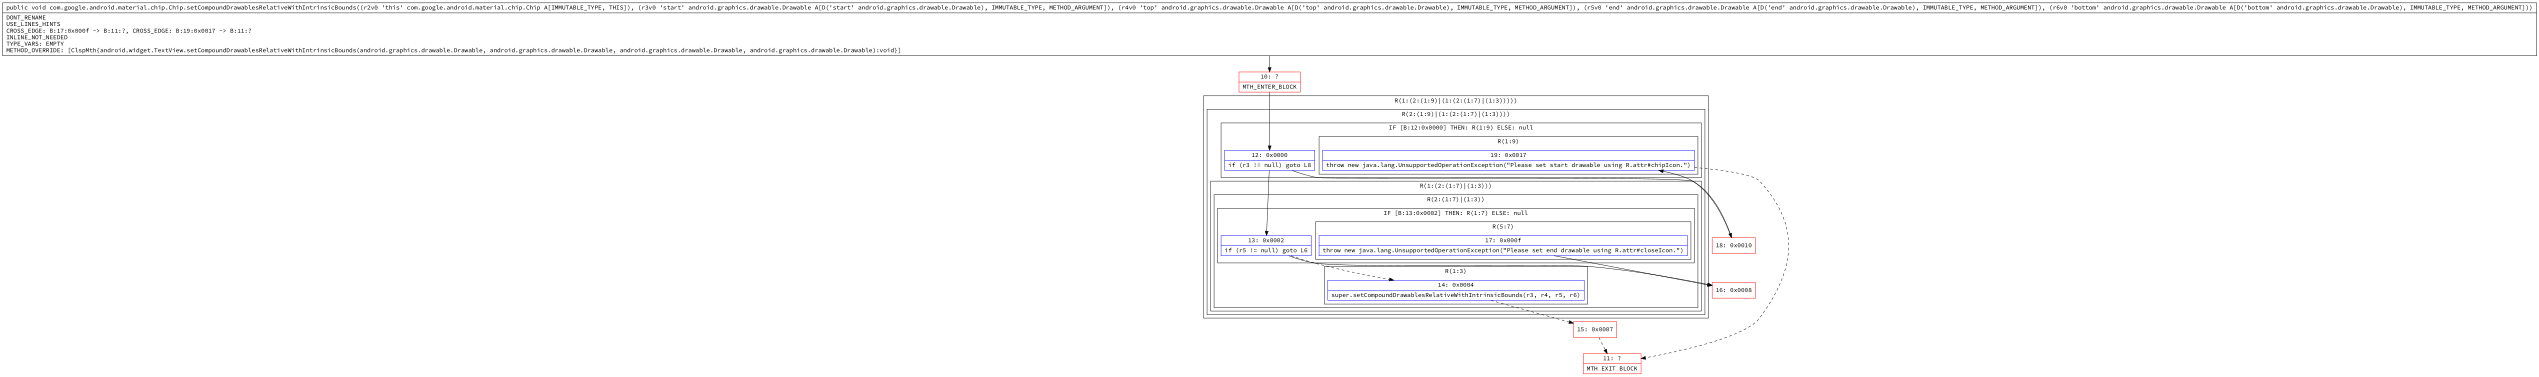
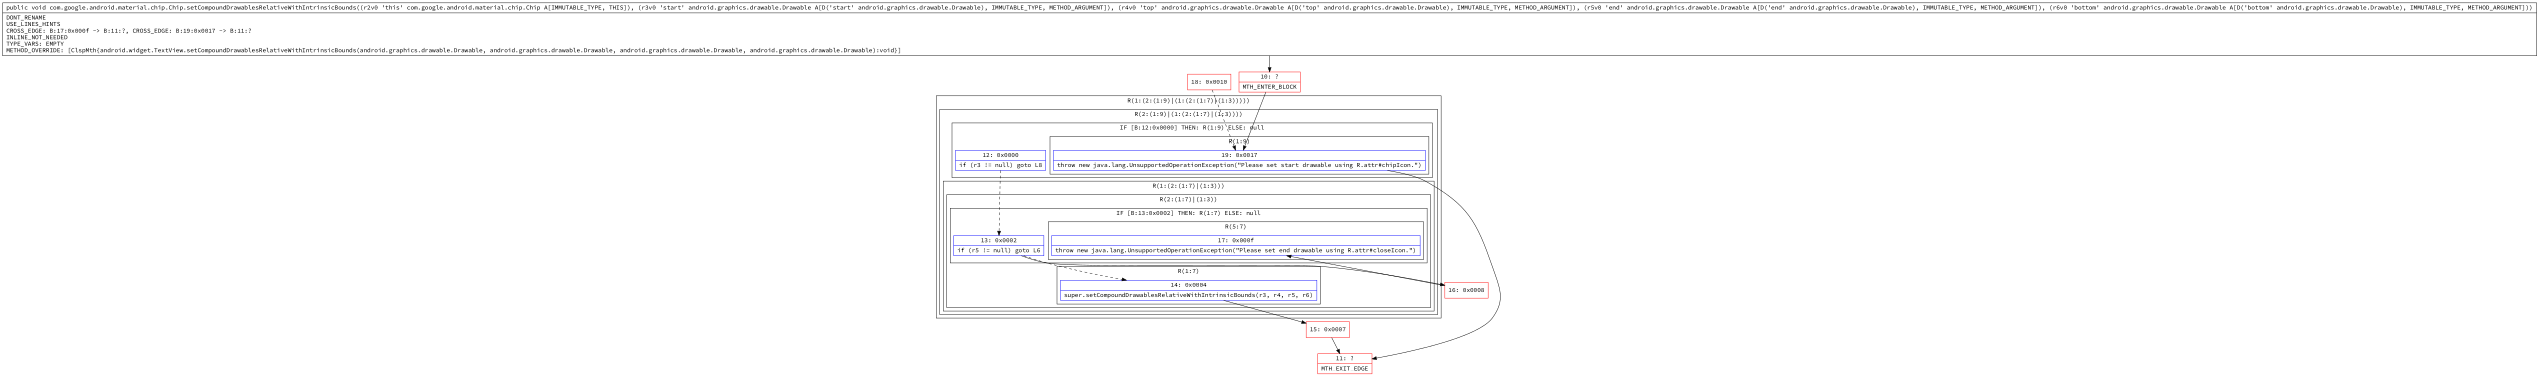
(1270, 119) -> (1255, 119)
(1525, 178) -> none
(1707, 194) -> (1223, 118)
(1268, 201) -> (1000, 201)
(1631, 270) -> (1368, 271)
(1456, 271) -> (1189, 271)
(1783, 276) -> (1497, 279)
(1530, 311) -> (1263, 311)
(1602, 344) -> (1335, 344)
(1612, 369) -> (1345, 369)
